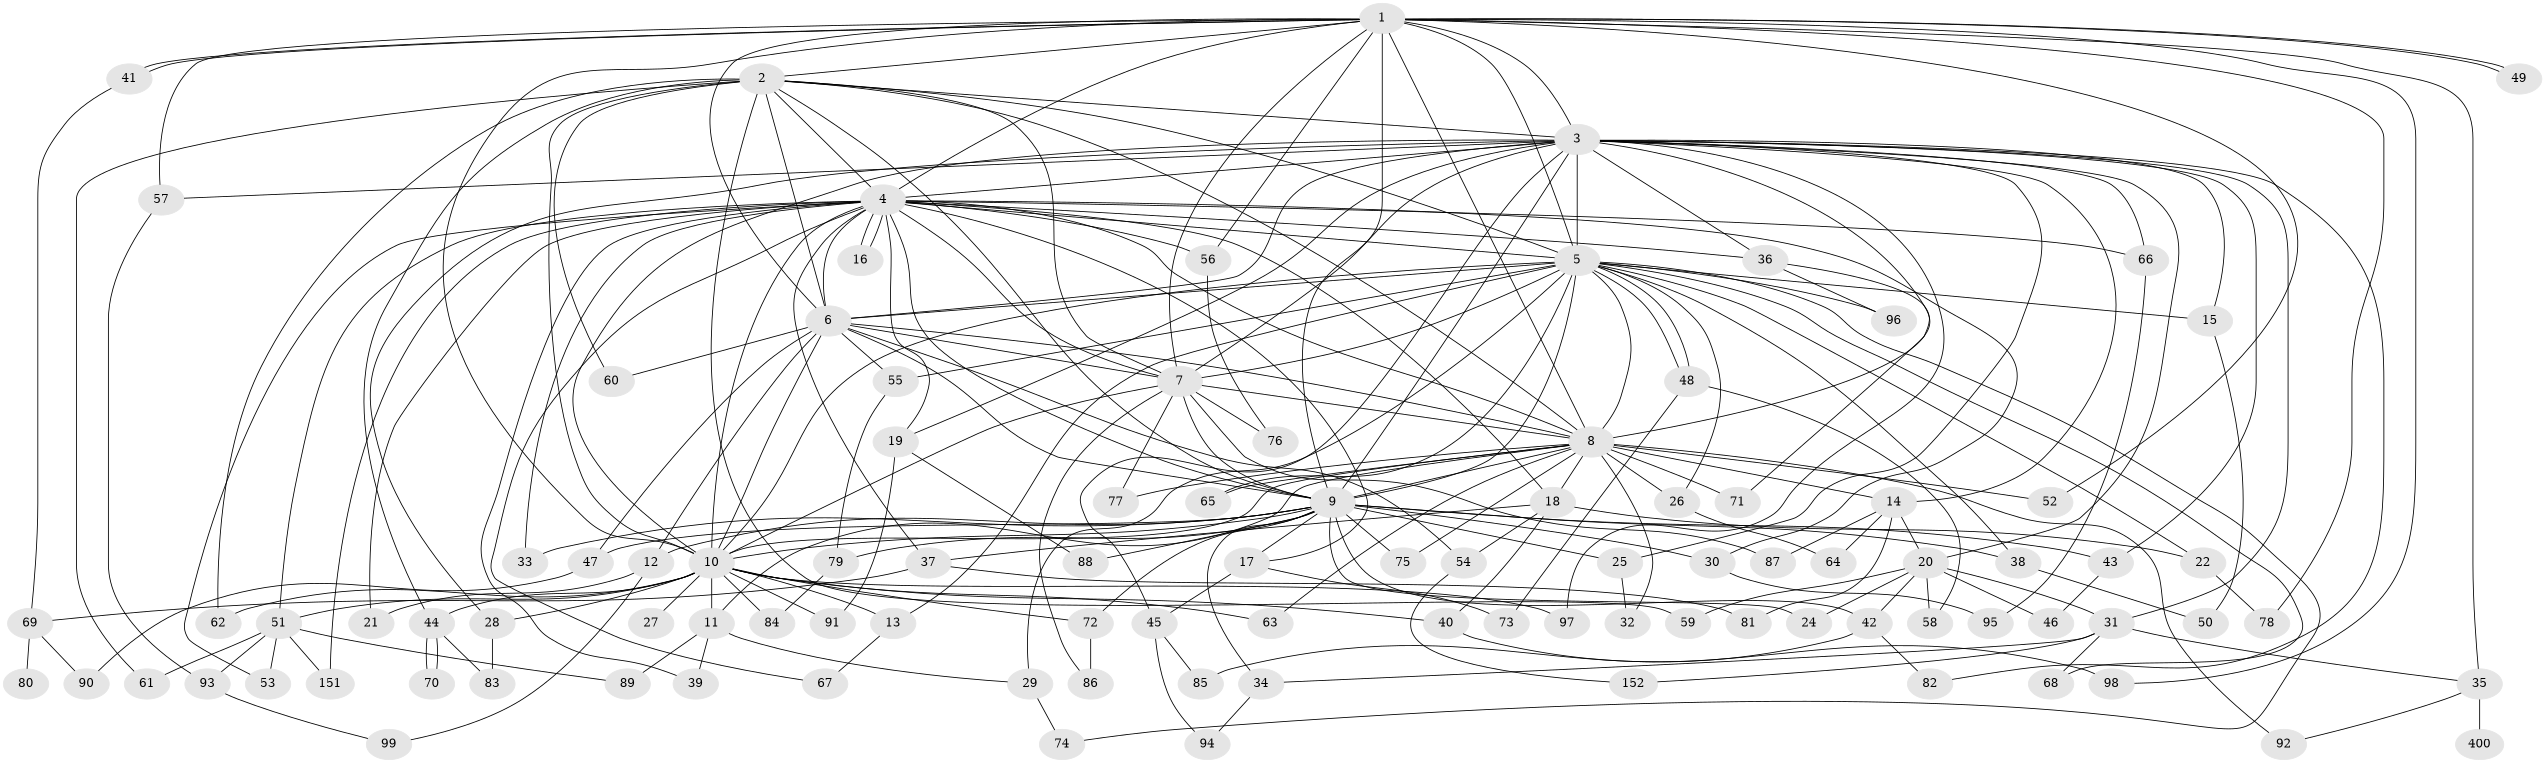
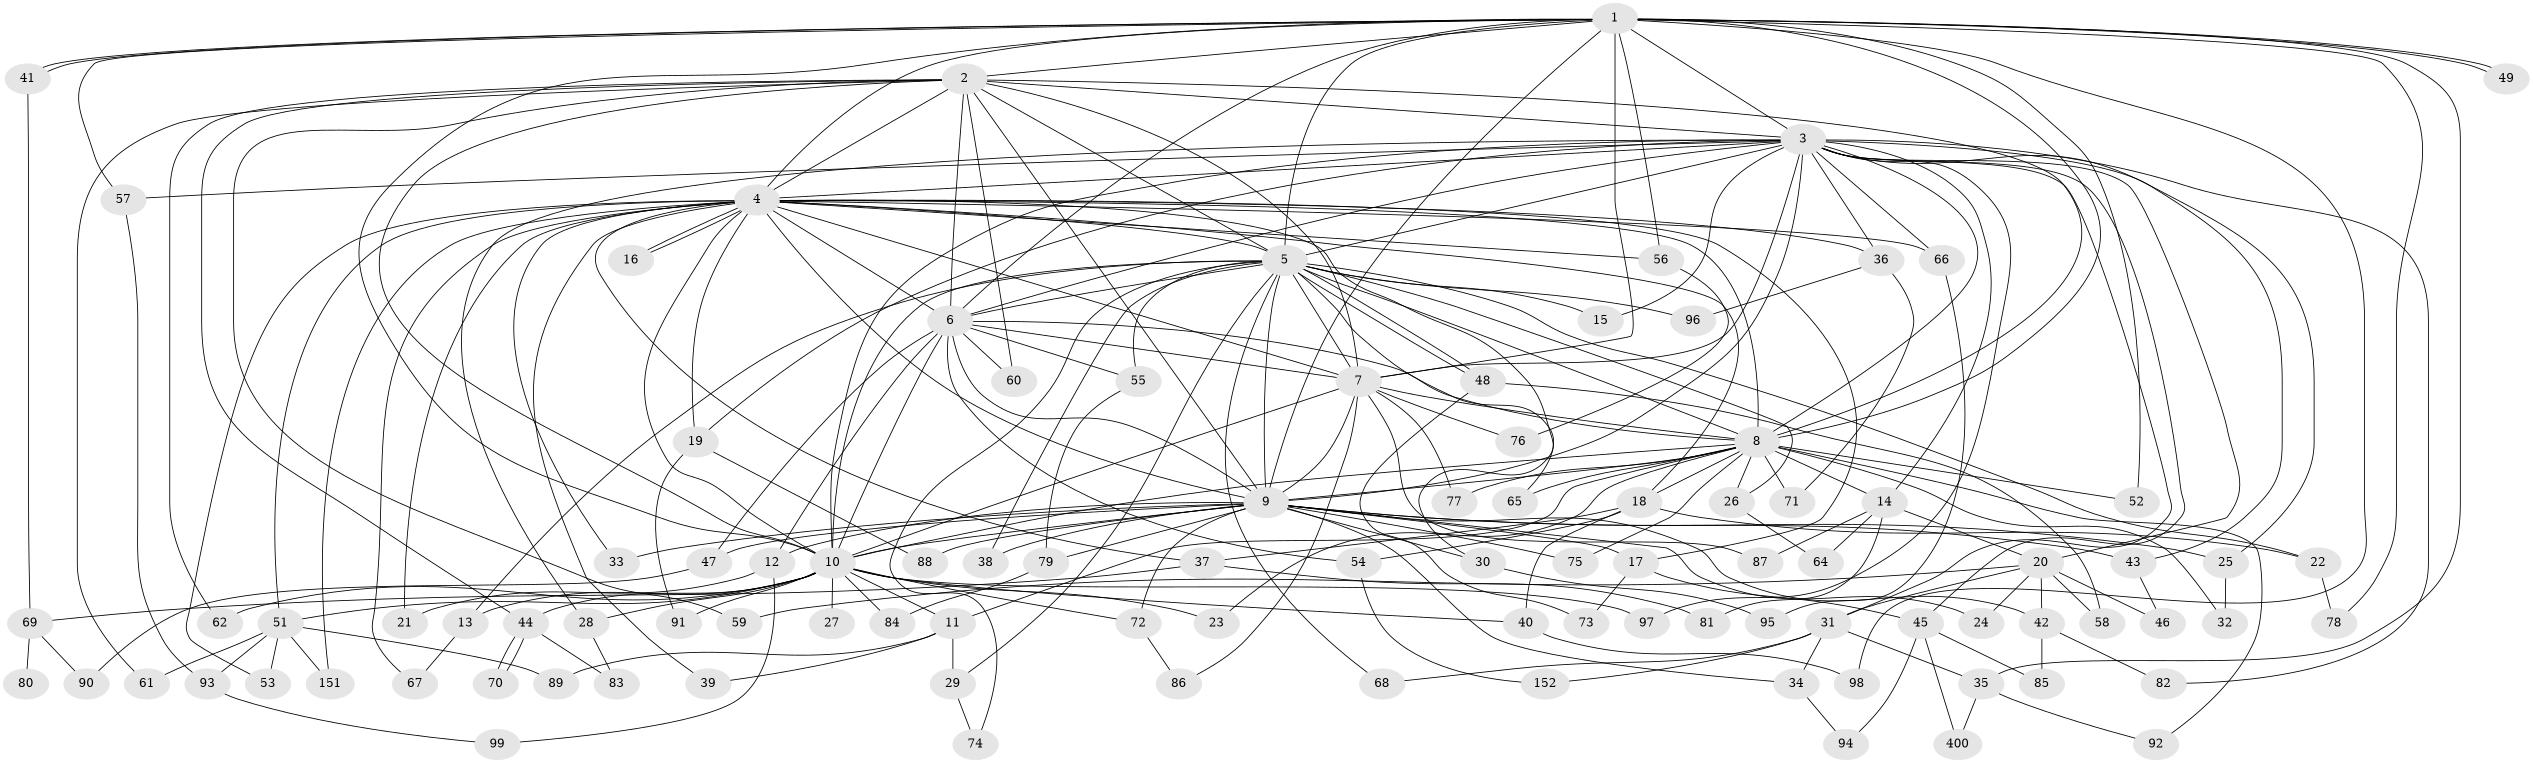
(1270, 623) -> (1217, 623)
(2206, 623) -> none
none -> (1939, 684)
